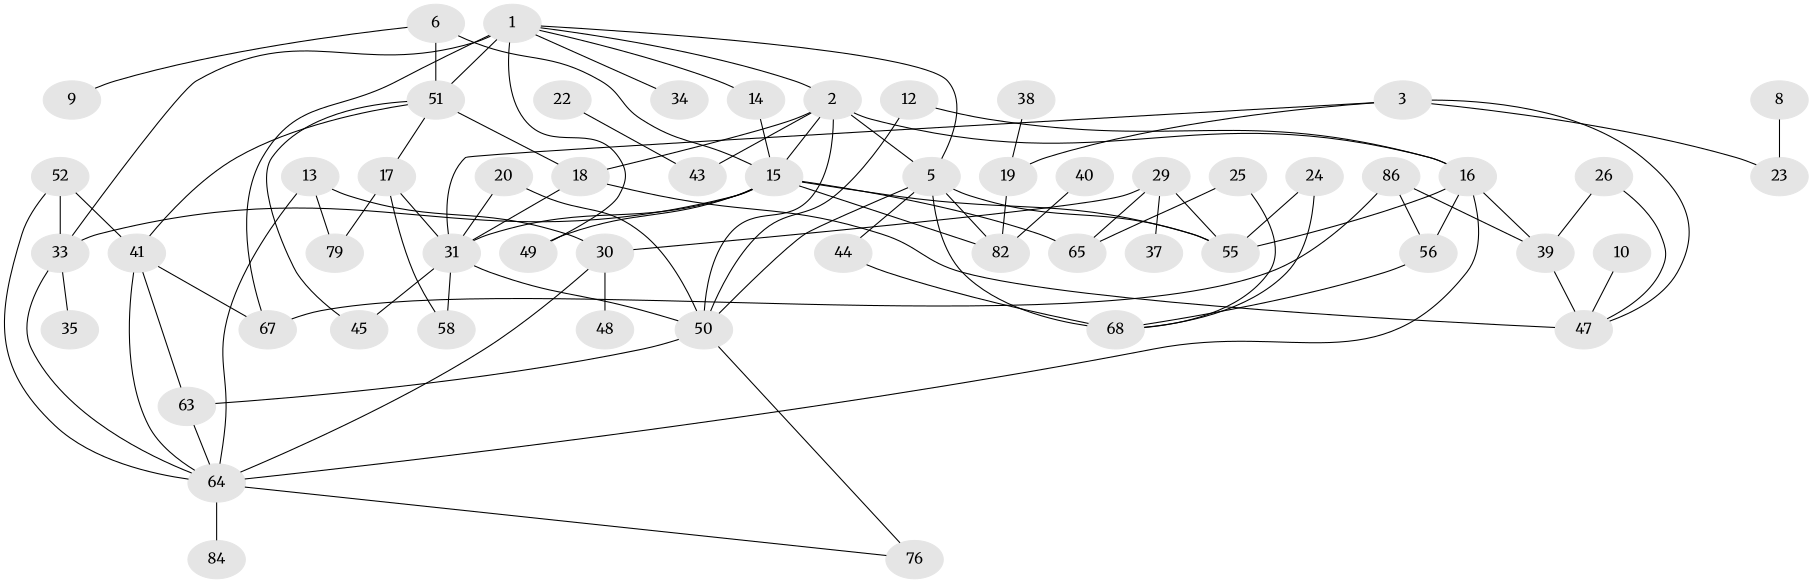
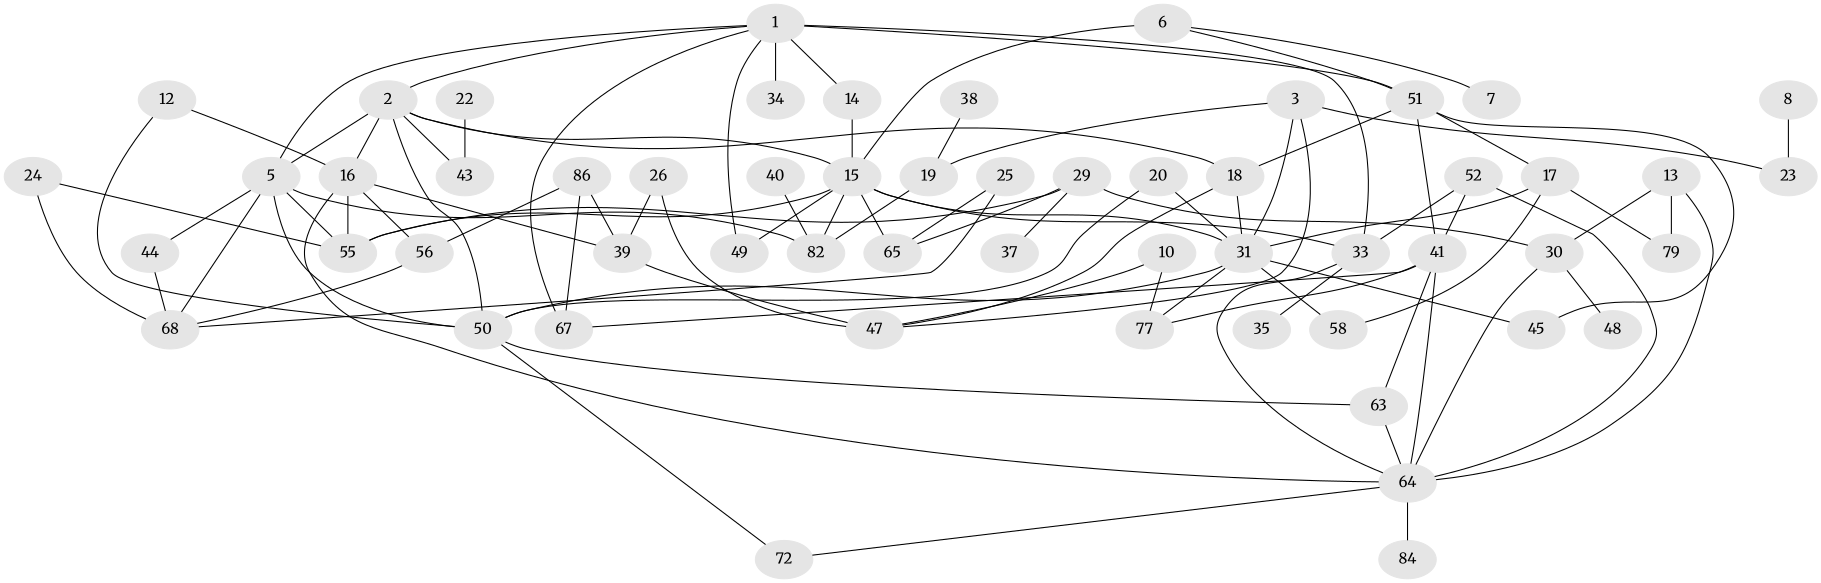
(72, 100) -> (1492, 100)
none -> (1145, 330)
(915, 560) -> (784, 560)
